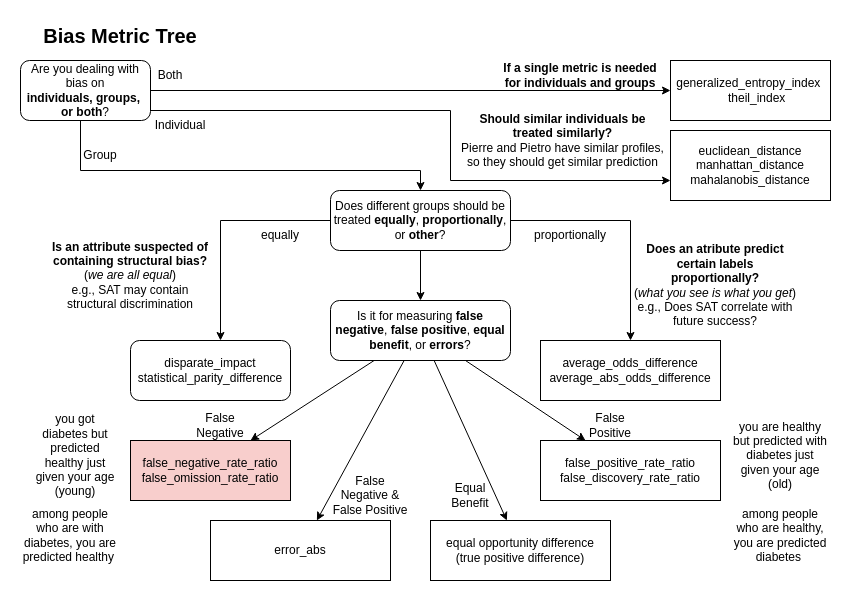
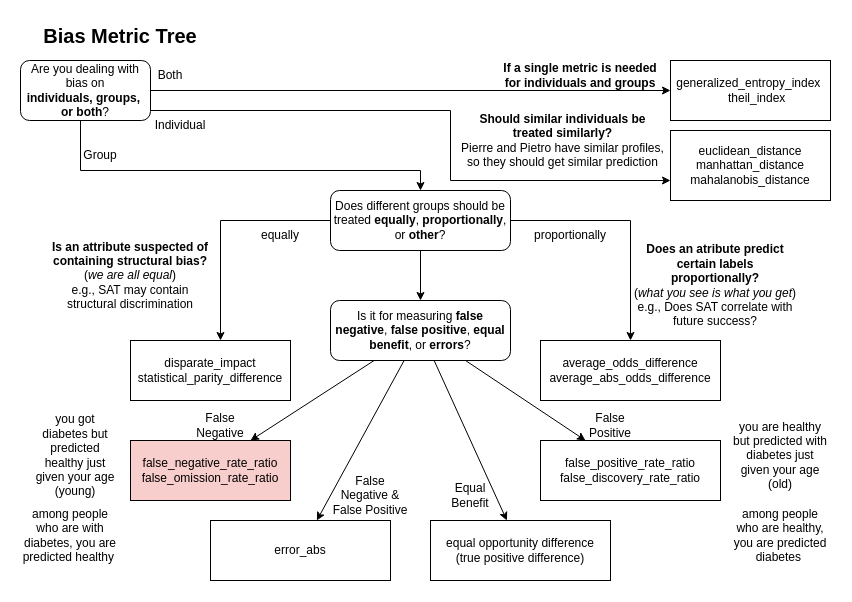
(211, 371) -> (211, 371)
